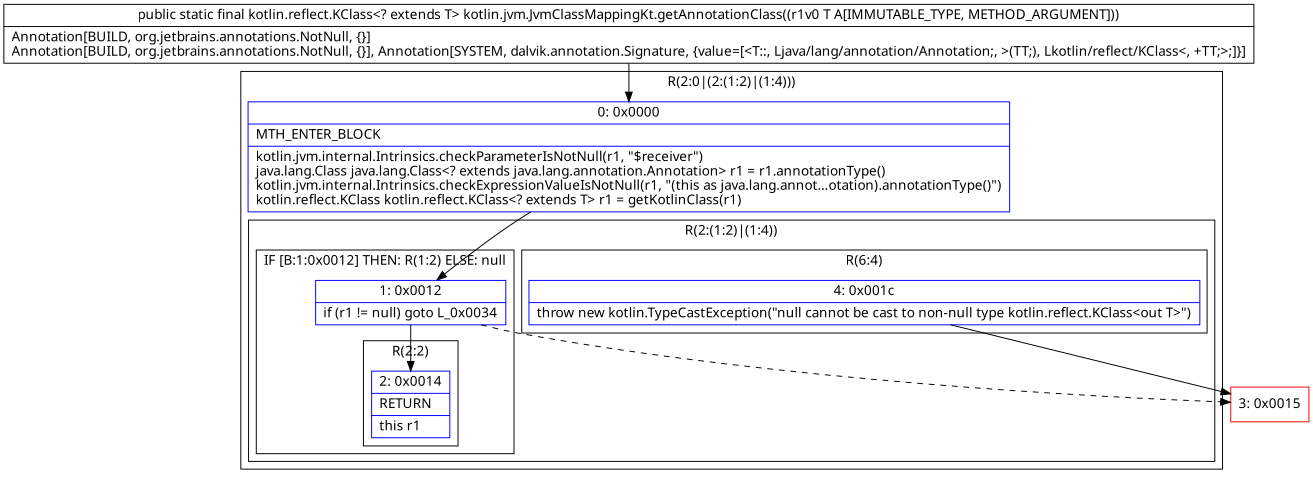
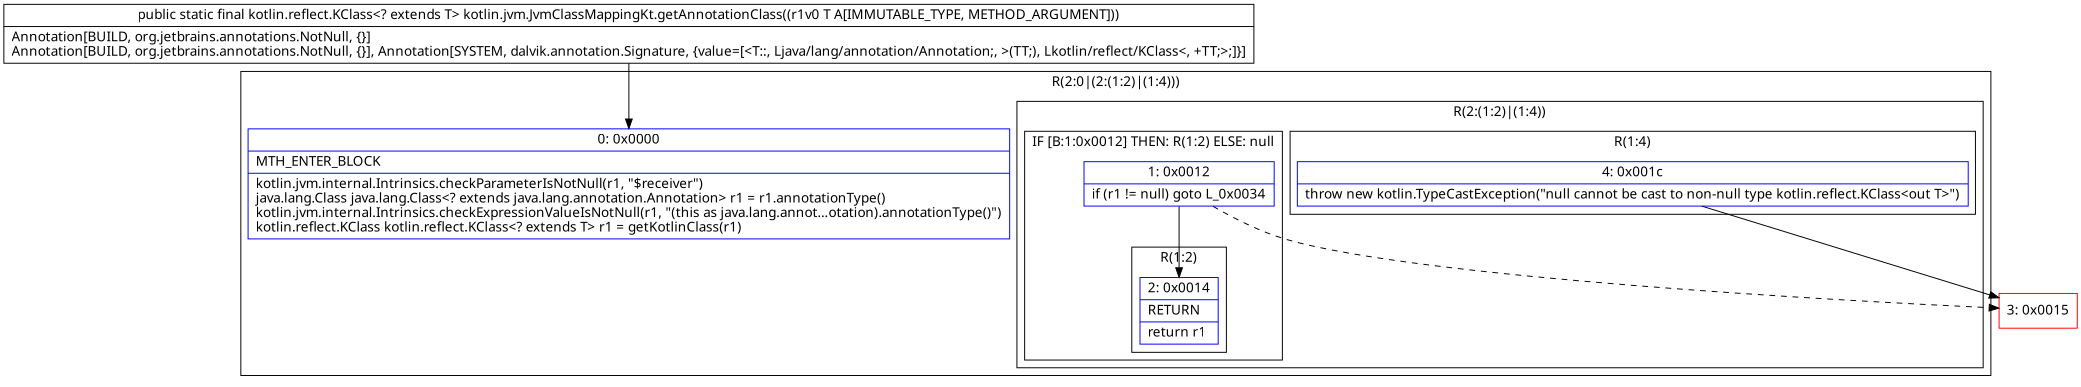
(487, 242) -> none
(864, 261) -> (1633, 142)
(411, 352) -> (1179, 258)
(400, 426) -> (1177, 333)
